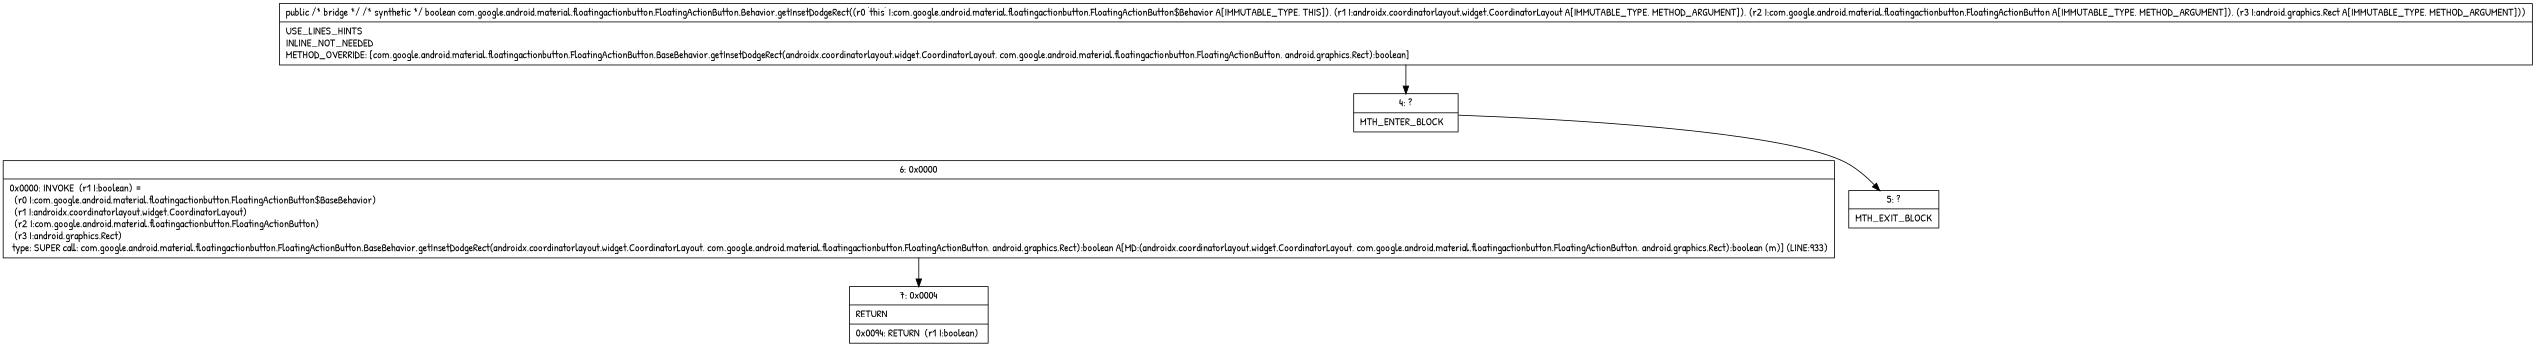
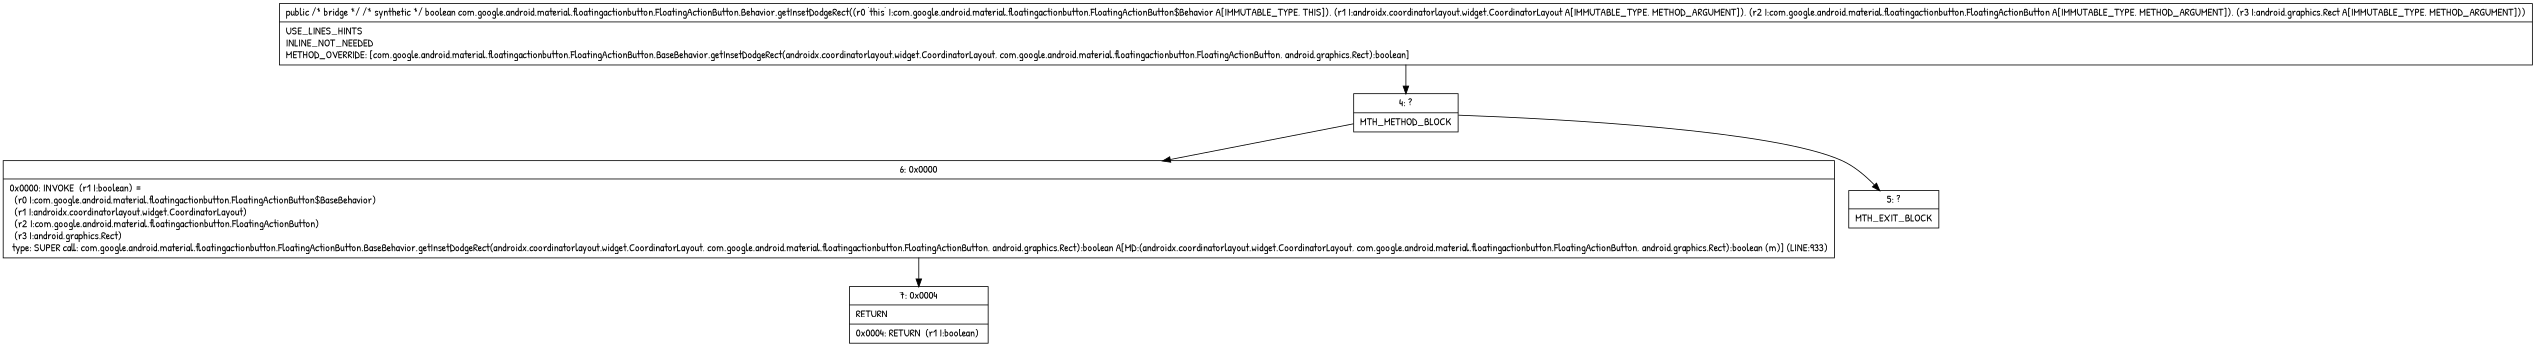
(1402, 122) -> (1406, 122)
none -> (1262, 142)
(918, 333) -> (919, 333)
